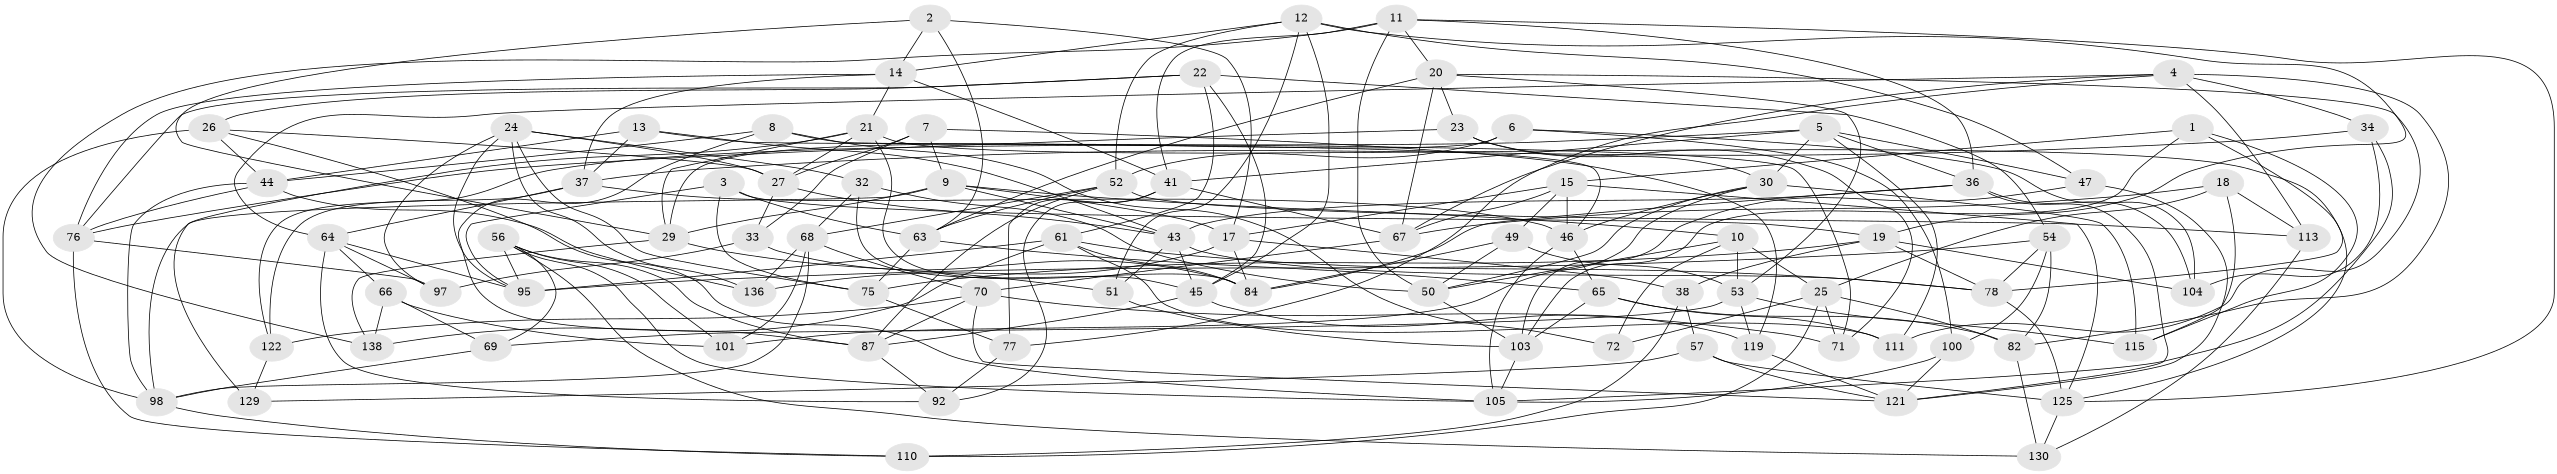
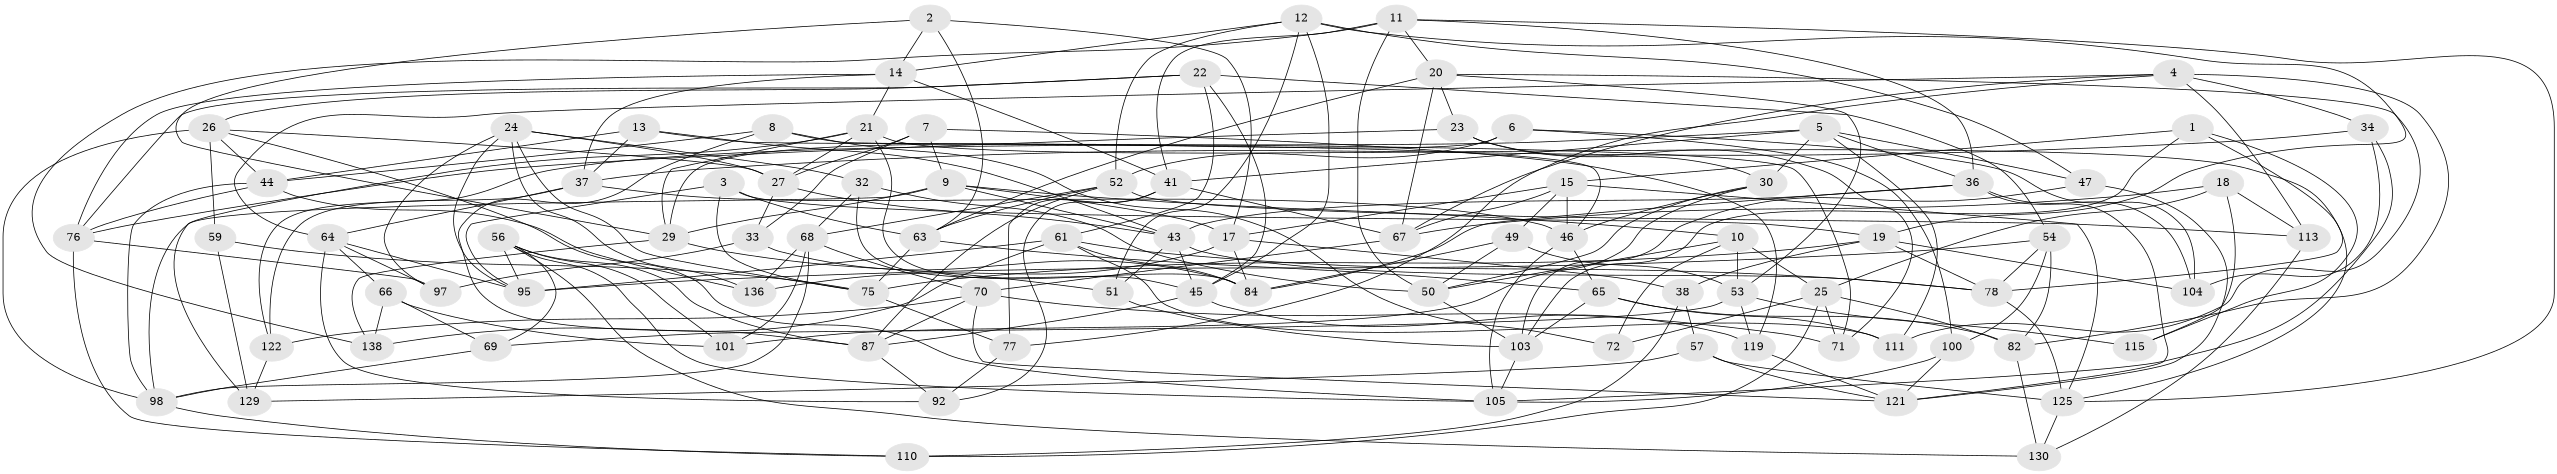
(2108, 231) -> none
none -> (215, 238)
